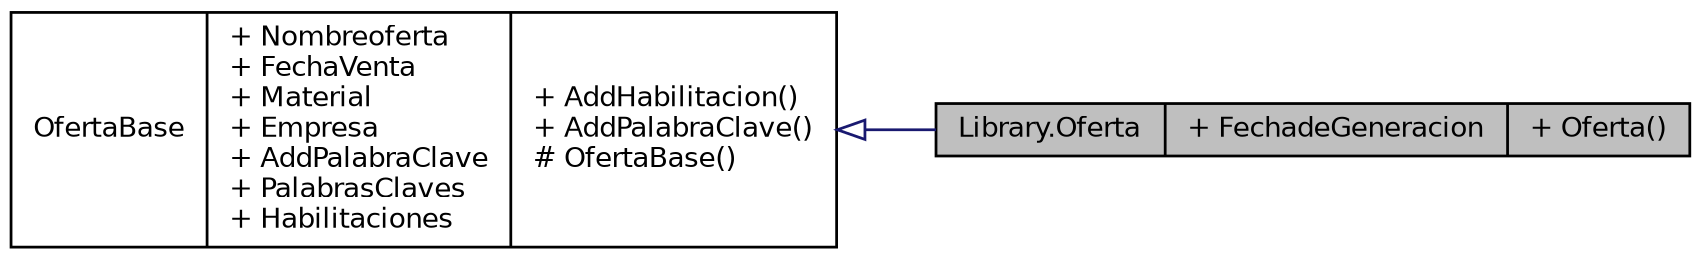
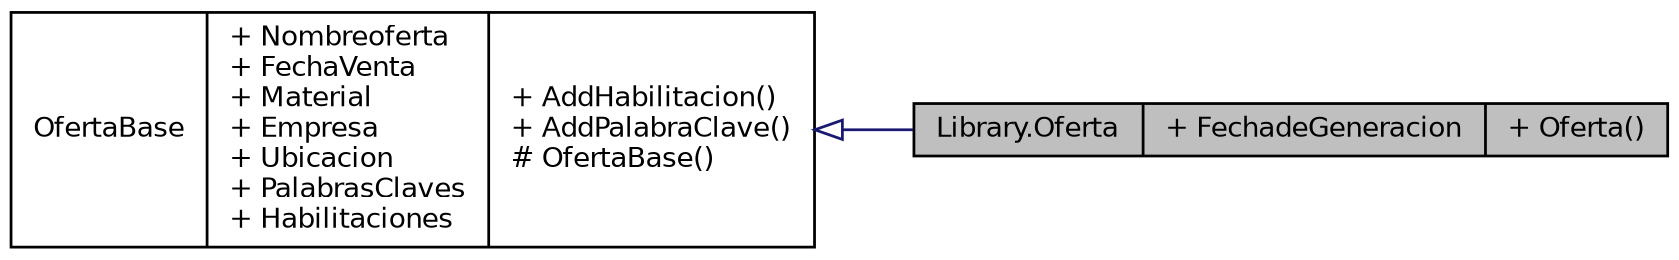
(359, 159) -> (312, 159)
